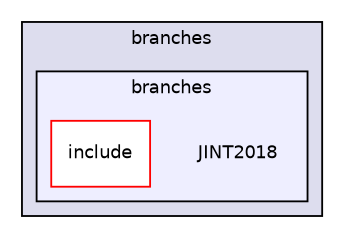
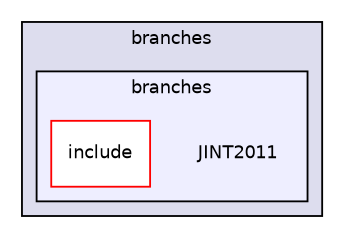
(238, 154) -> (238, 154)
